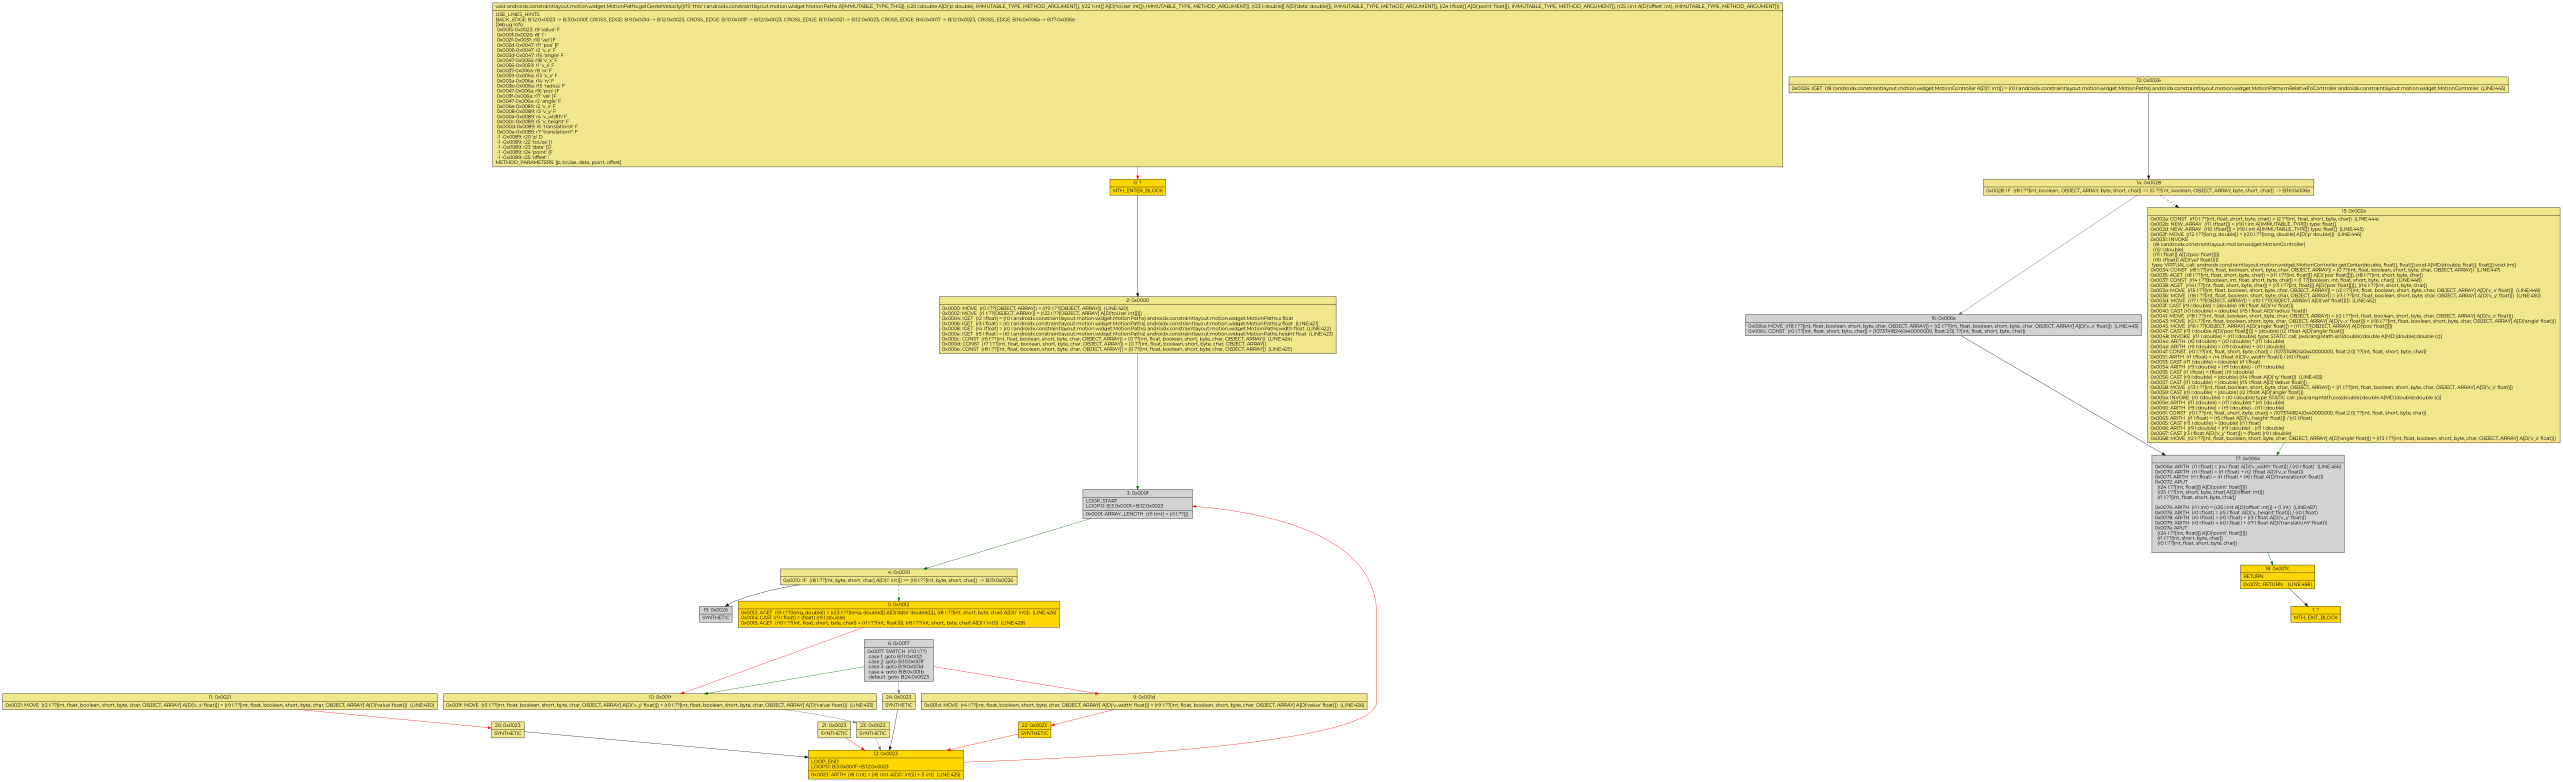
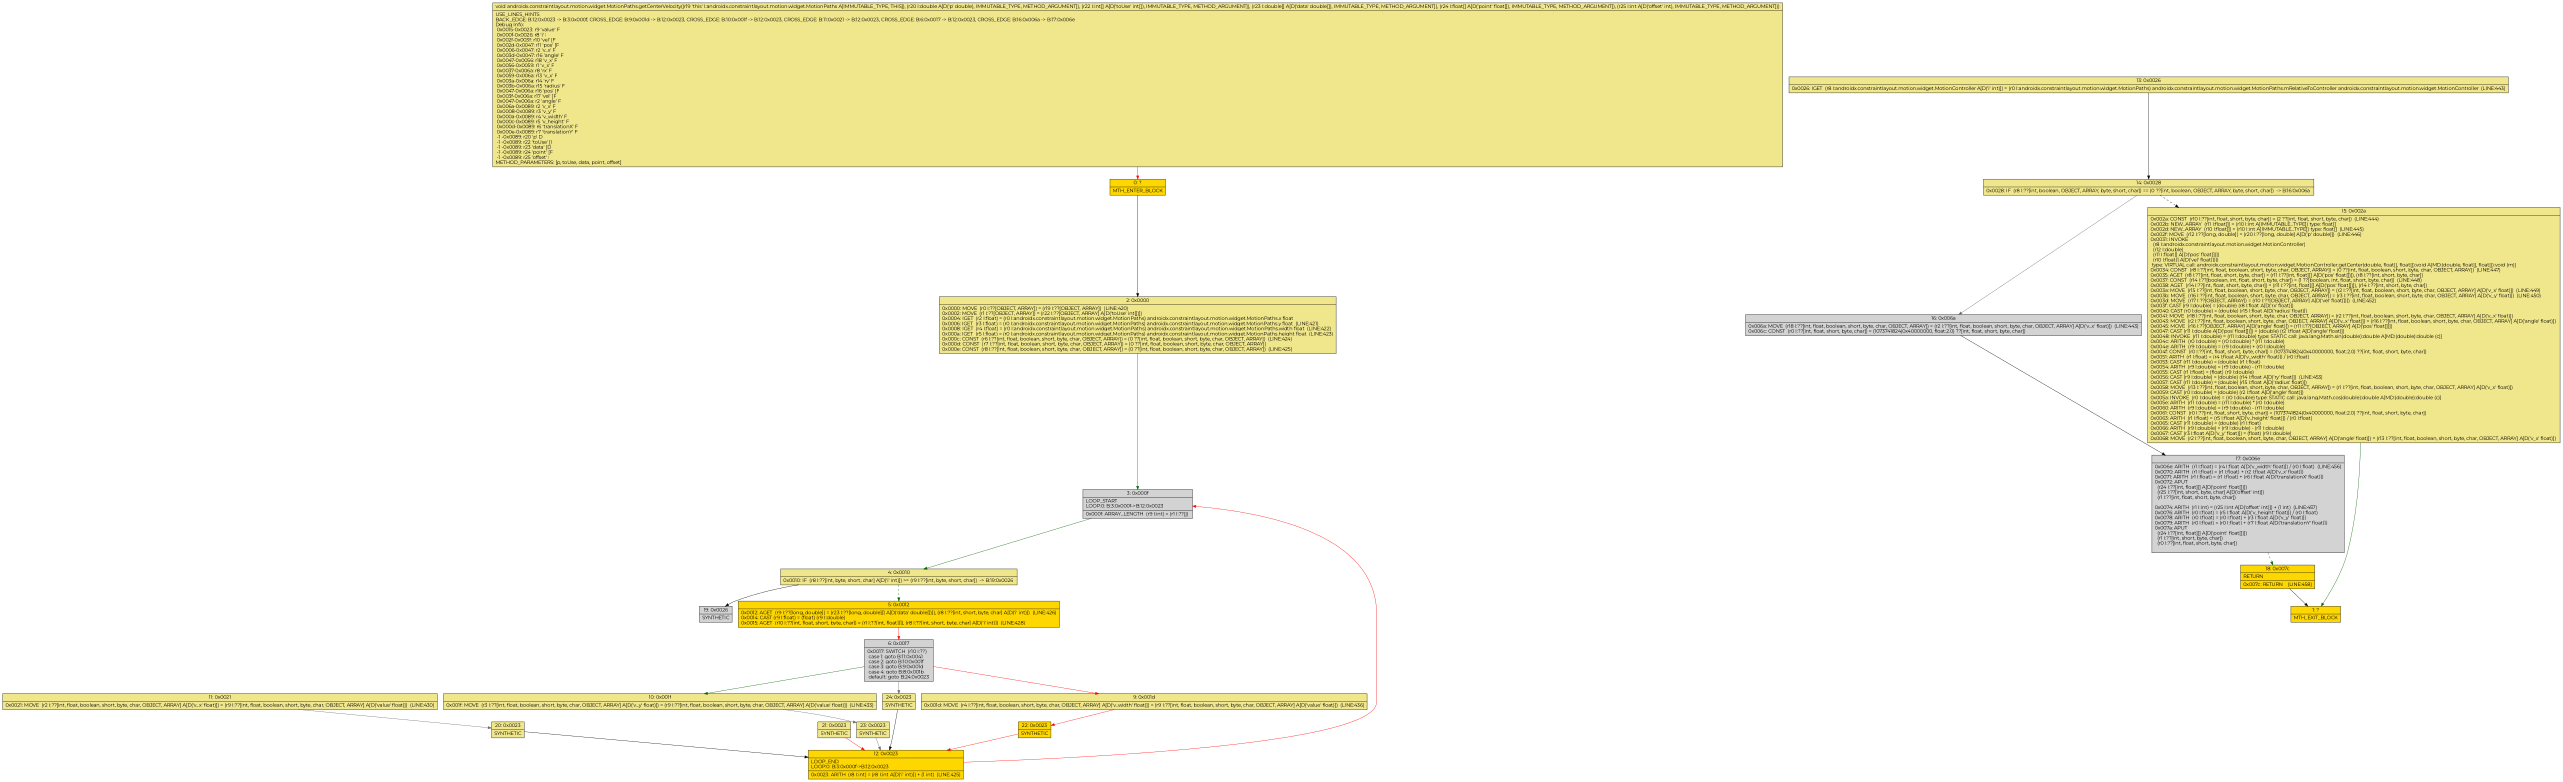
(2281, 448) -> (2353, 526)
(2270, 557) -> (2270, 557)
(895, 657) -> (895, 657)
(774, 660) -> (899, 632)
(393, 719) -> (393, 719)
